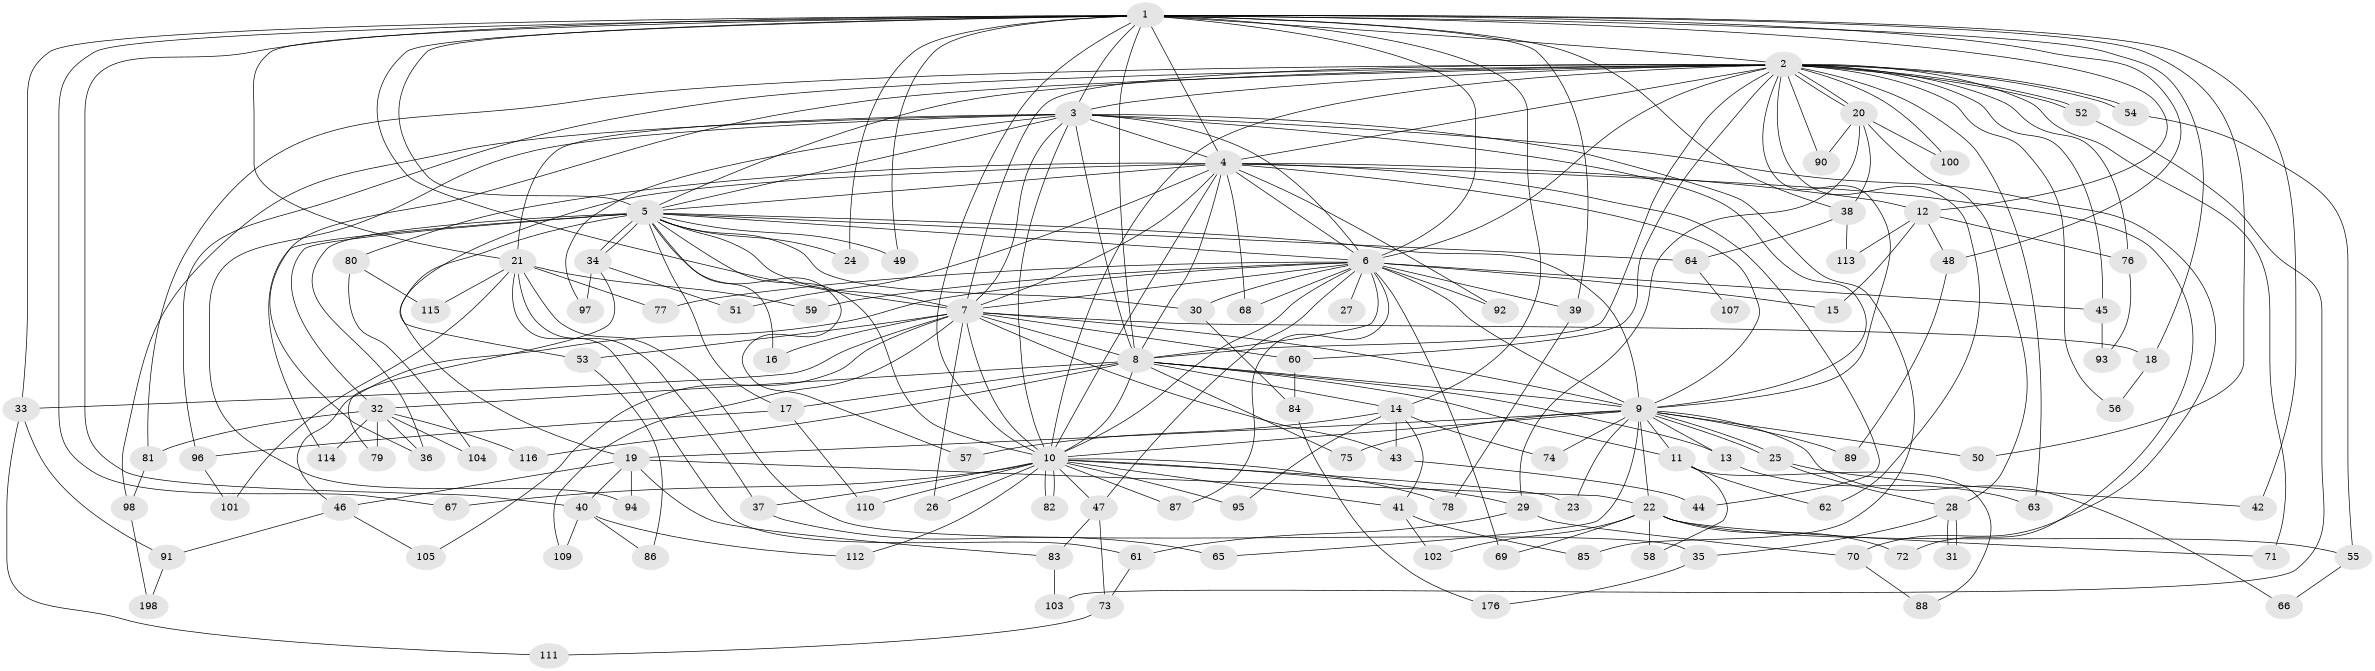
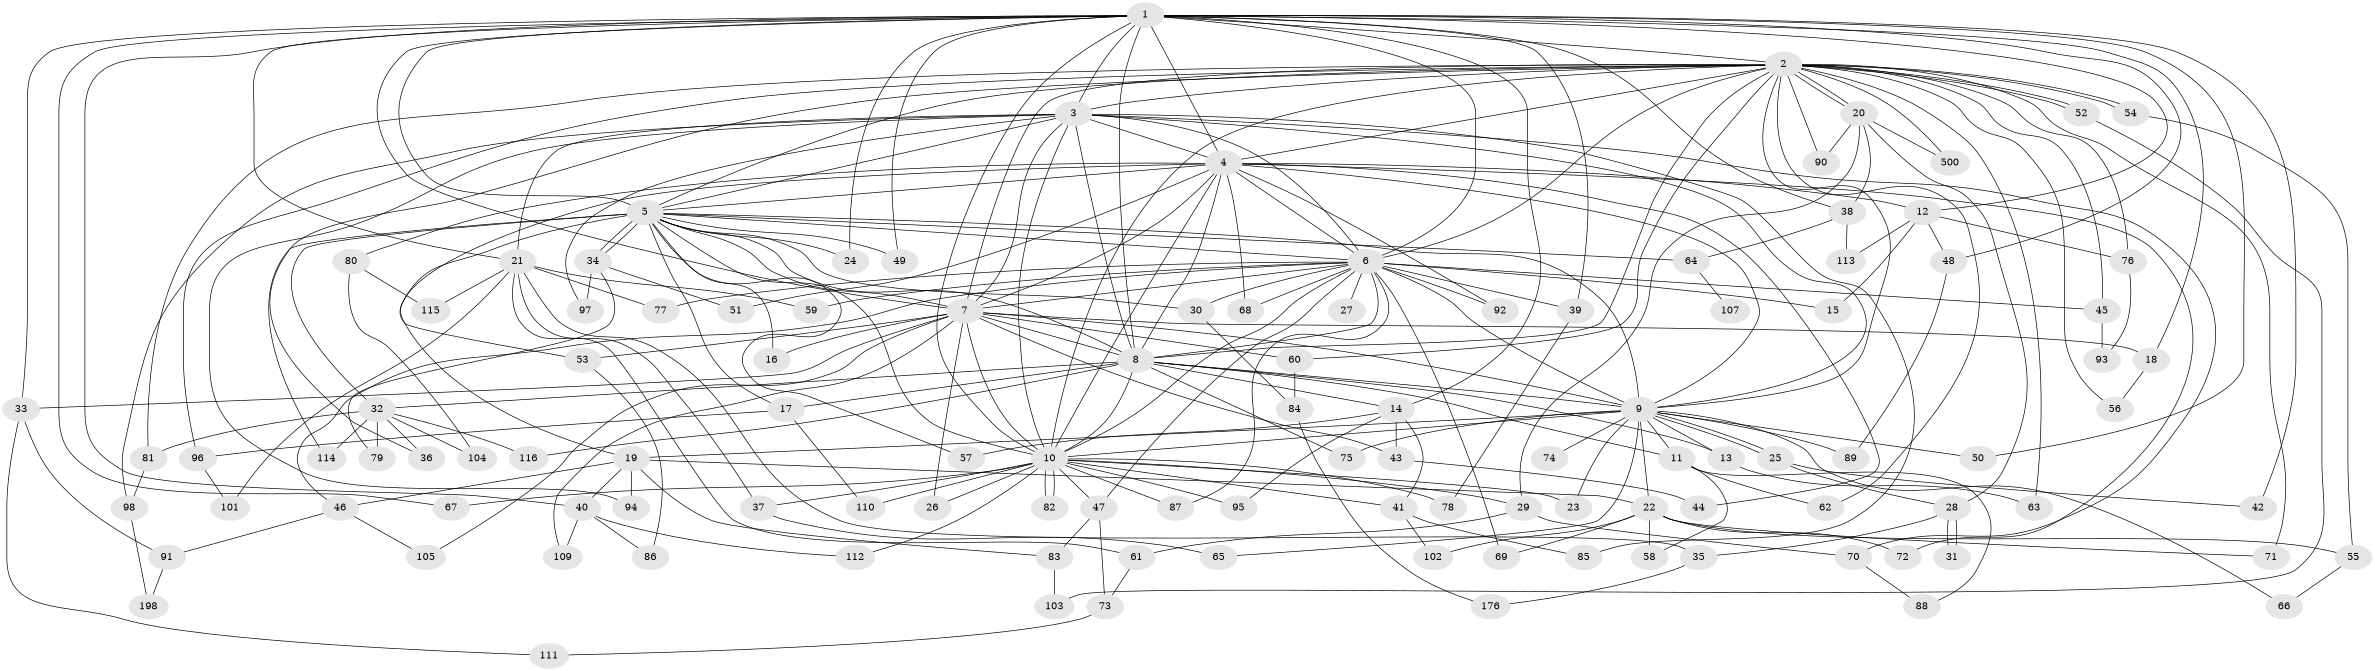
(1950, 163) -> (1950, 163)
(332, 247) -> (793, 272)
(1471, 437) -> none
